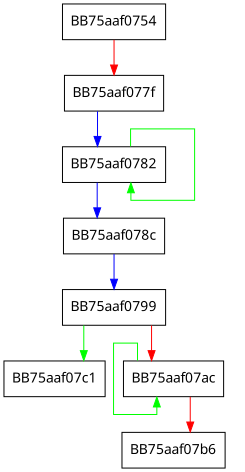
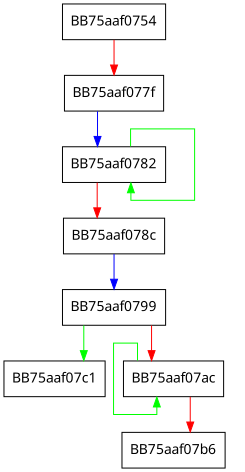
(97, 195) -> (97, 195)
